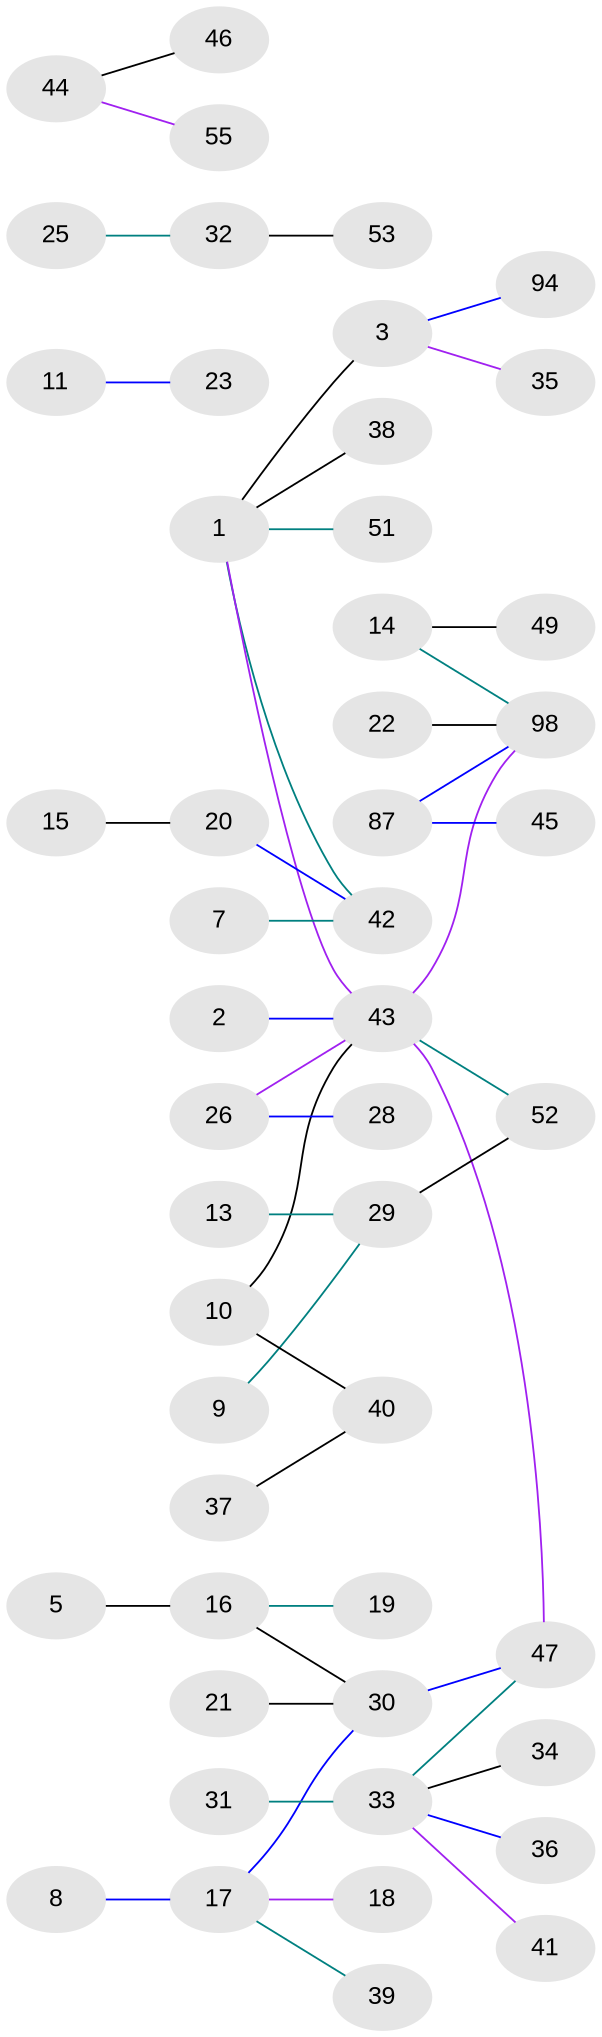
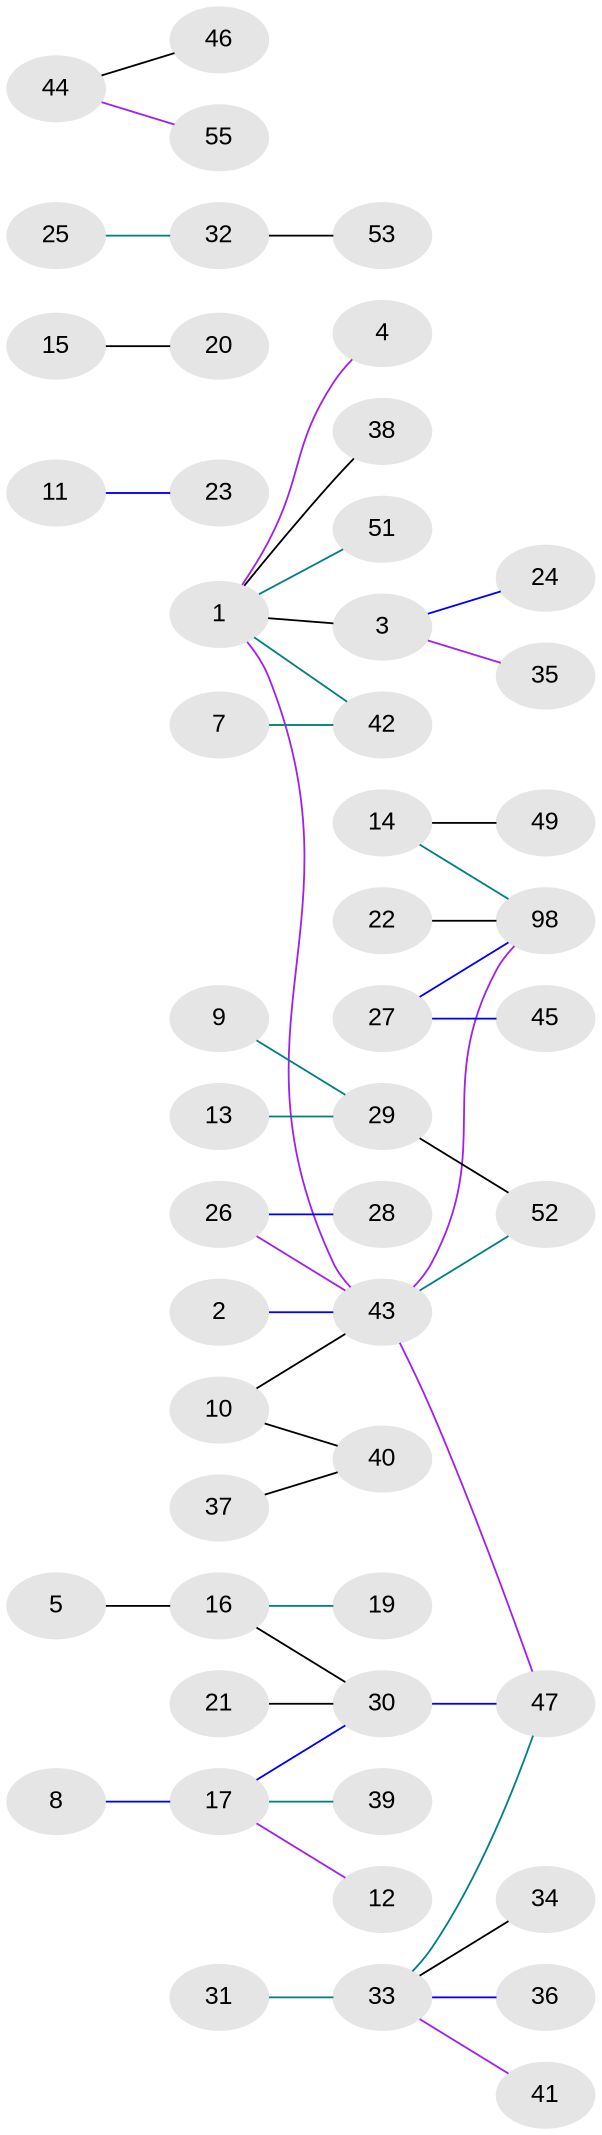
(546, 285) -> (546, 578)
none -> (382, 334)
(382, 823) -> (382, 1019)
(312, 879) -> none
(382, 1900) -> (382, 1900)
